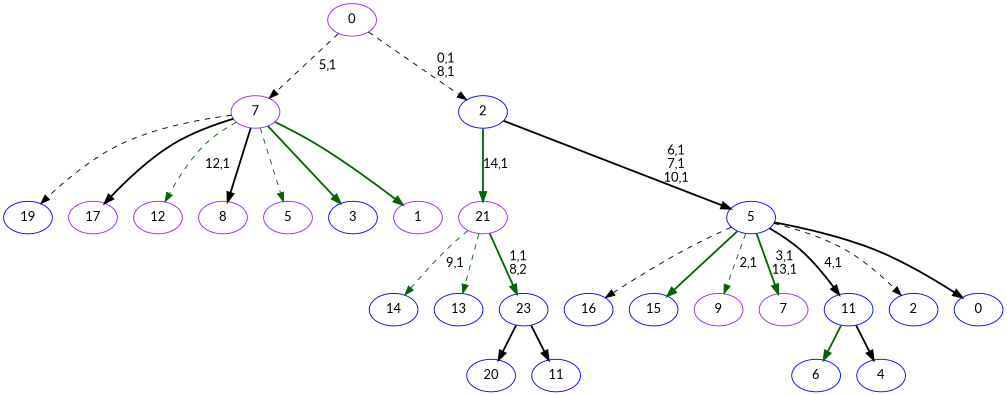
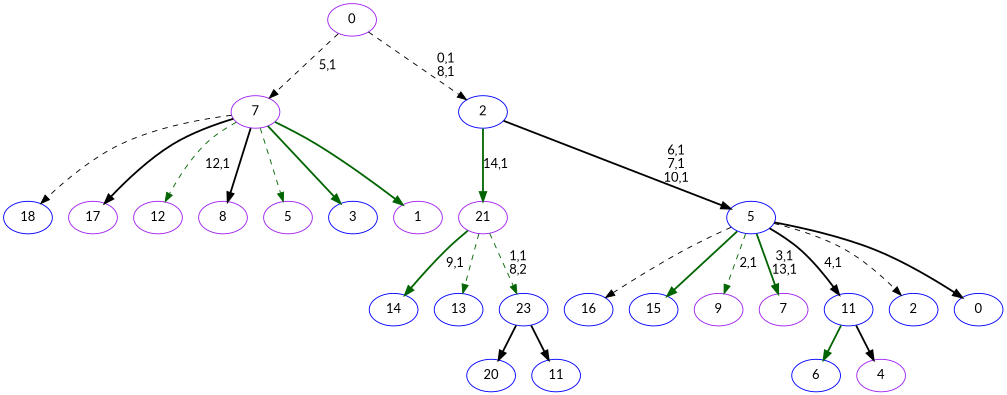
(28, 218) -> (28, 218)
(438, 258) -> (438, 258)
(501, 259) -> (501, 259)
(881, 376) -> (881, 376)
